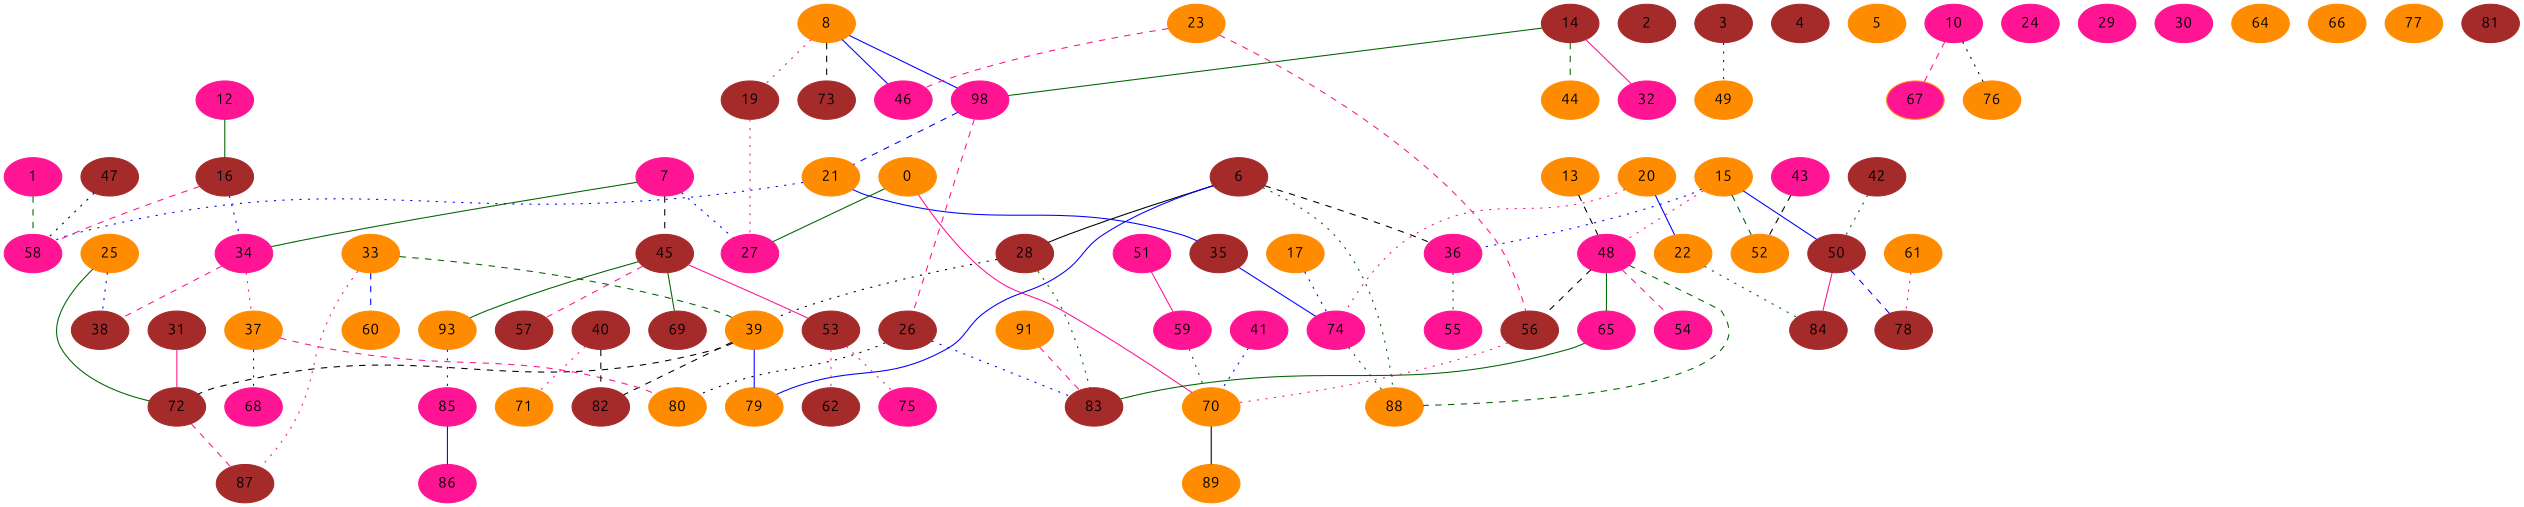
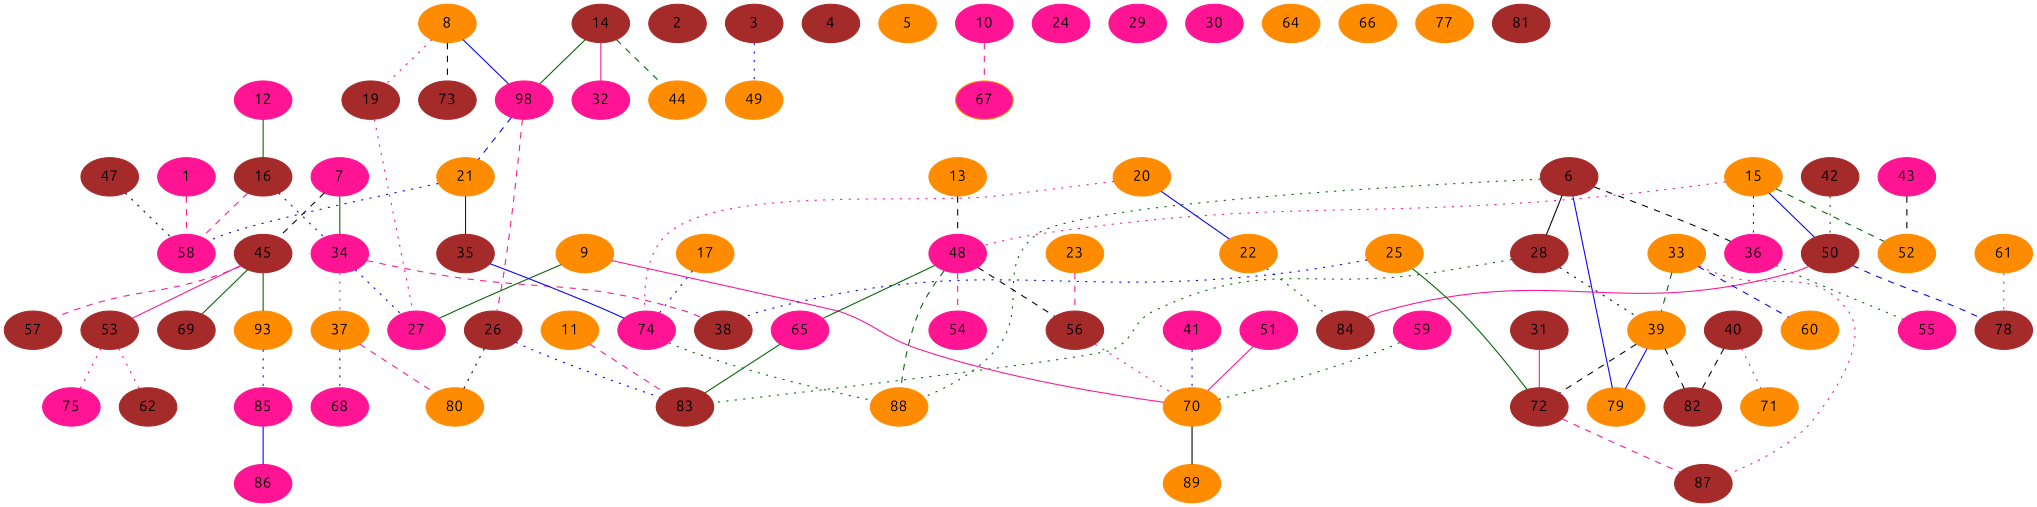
(903, 100) -> none
(1992, 100) -> none
(908, 177) -> (585, 254)
(33, 215) -> (186, 215)
(707, 215) -> (378, 292)
(1162, 292) -> (1231, 368)
(1025, 330) -> (570, 330)
